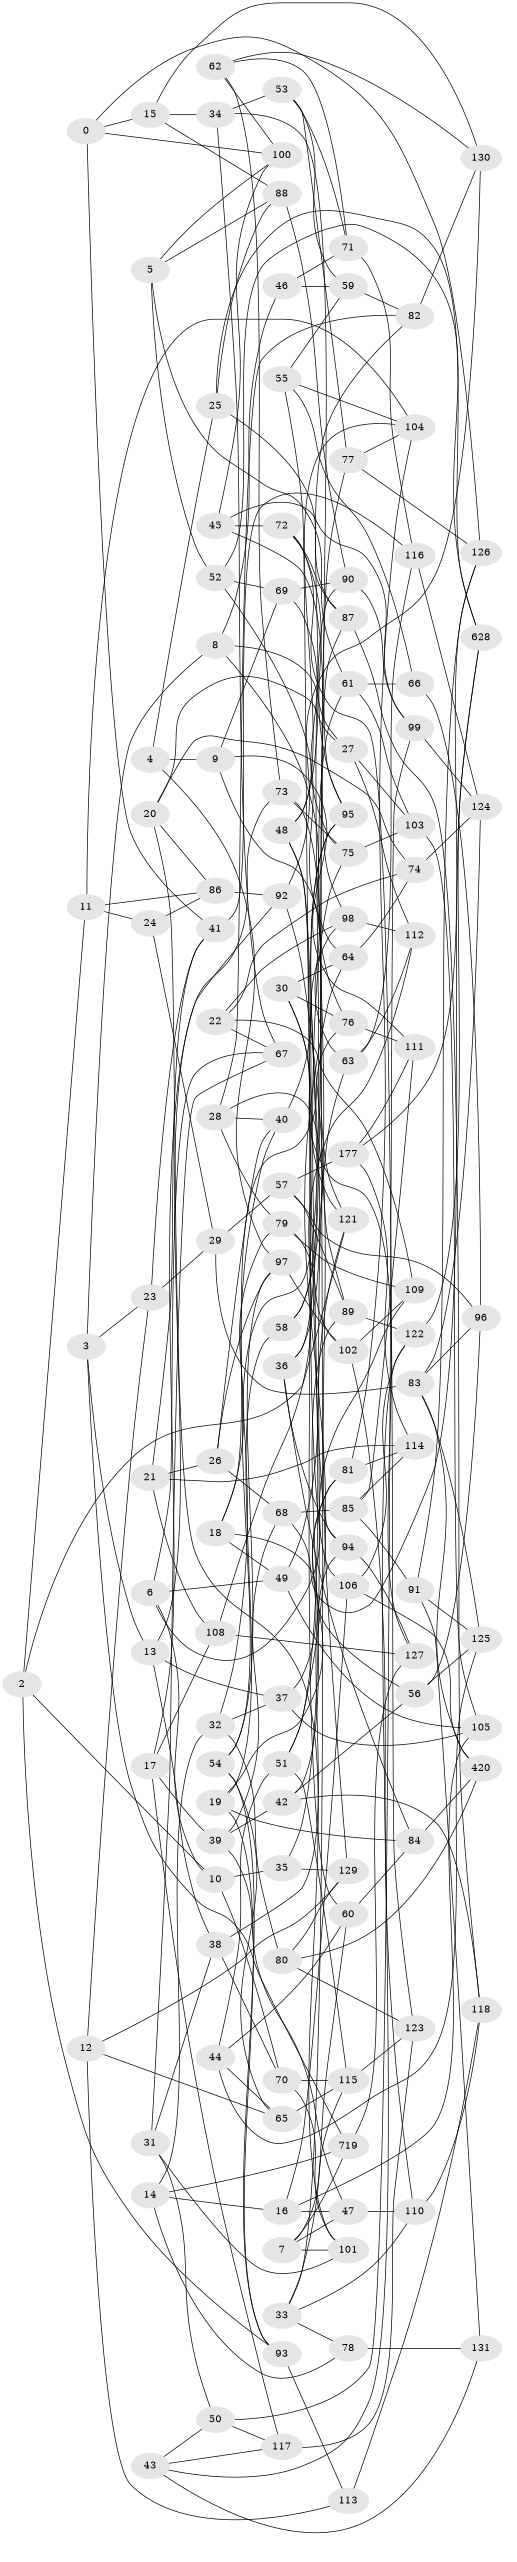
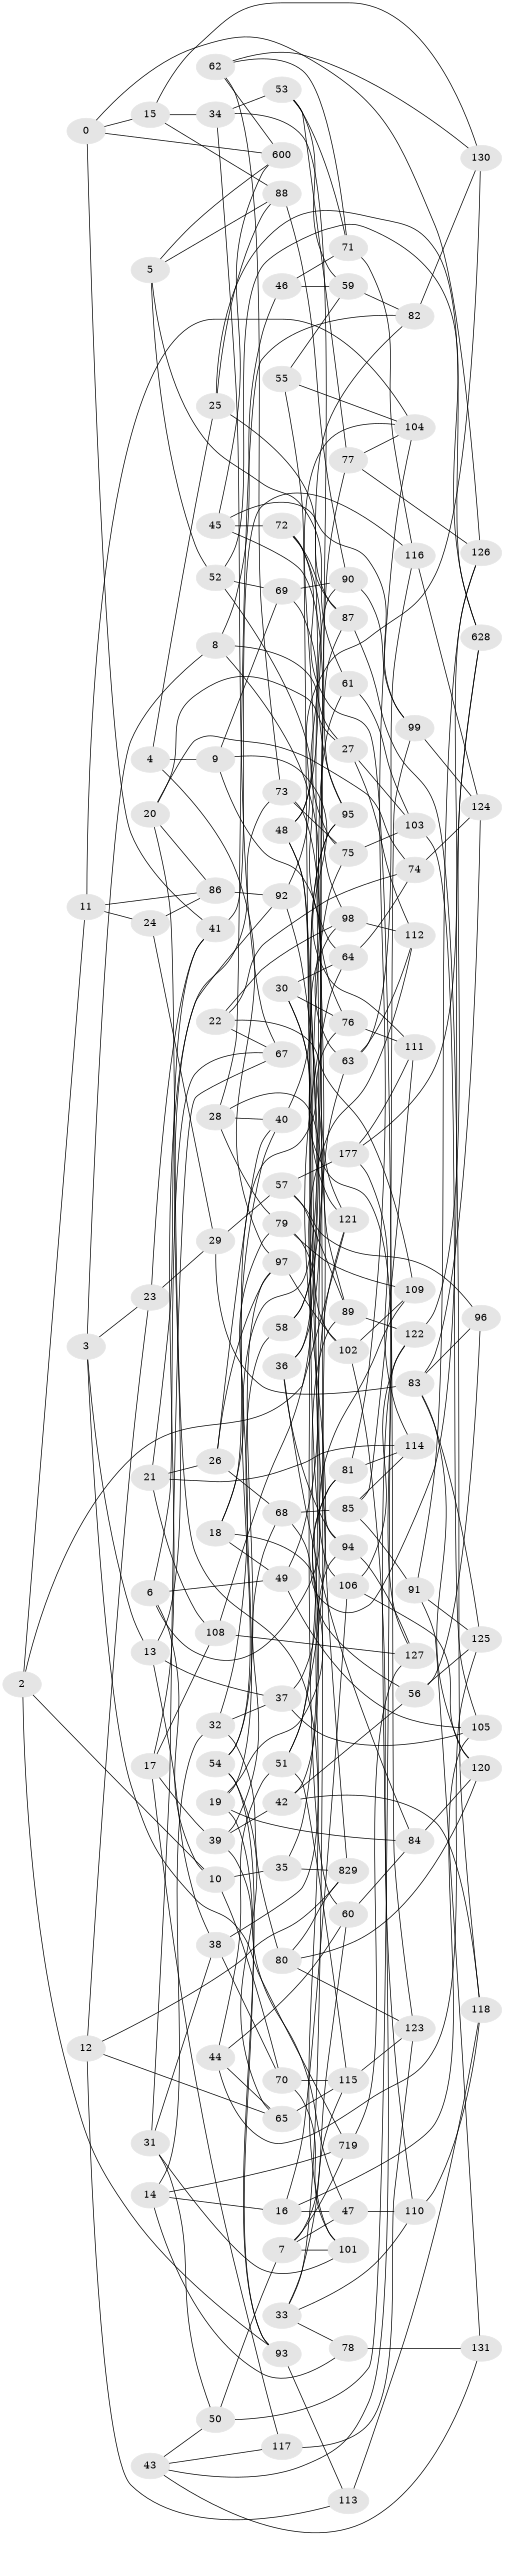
(282, 155) -> (282, 155)
(415, 684) -> none
(481, 1768) -> (481, 1768)
(348, 1871) -> (348, 1871)
(249, 2433) -> (246, 2338)
